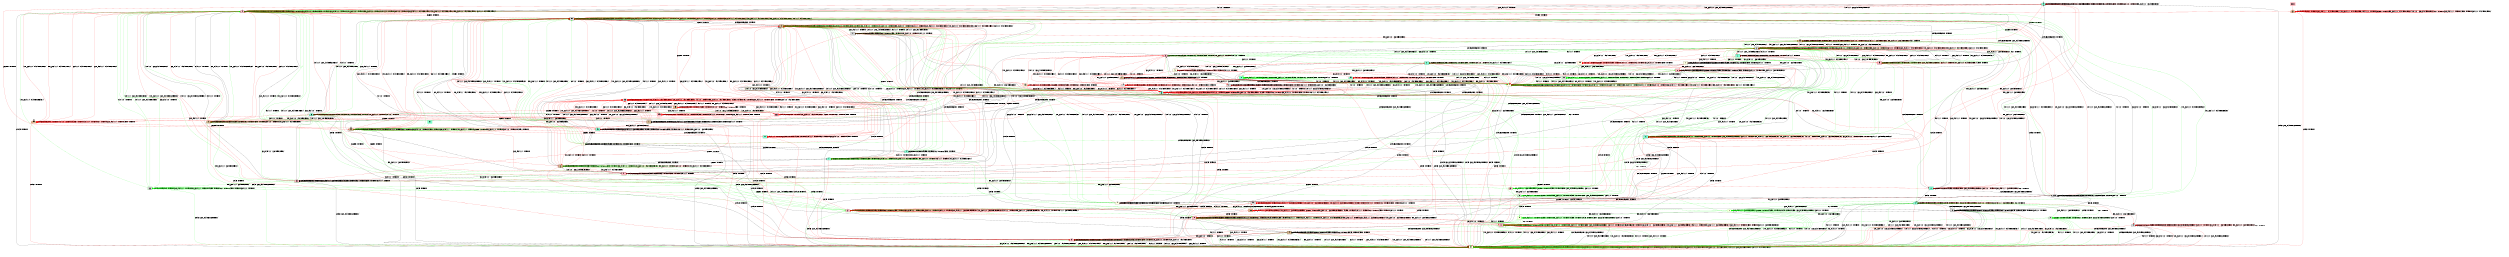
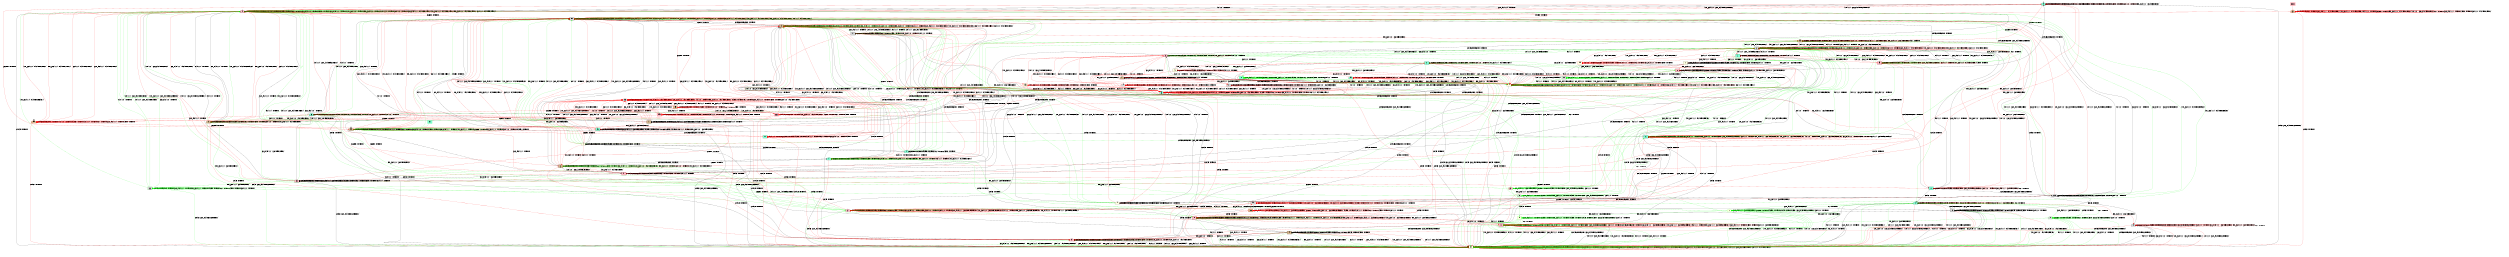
(682, 245) -> (998, 133)
